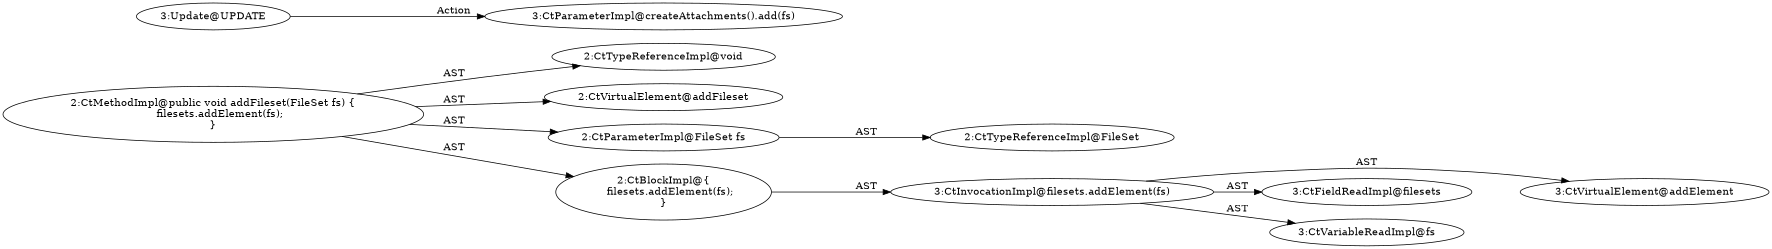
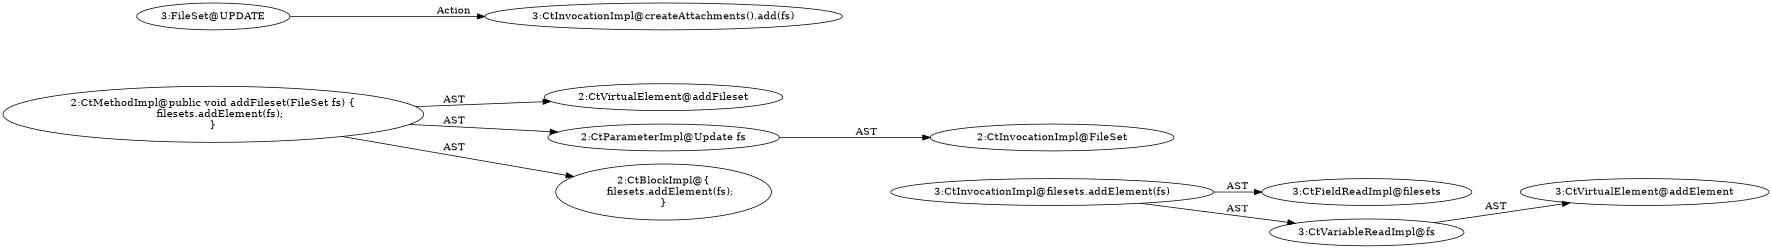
(213, 16) -> (213, 16)
(664, 16) -> (664, 16)
(664, 57) -> none
(664, 137) -> (664, 137)
(1052, 137) -> (1052, 137)
(1354, 168) -> (1498, 213)
(827, 192) -> none
